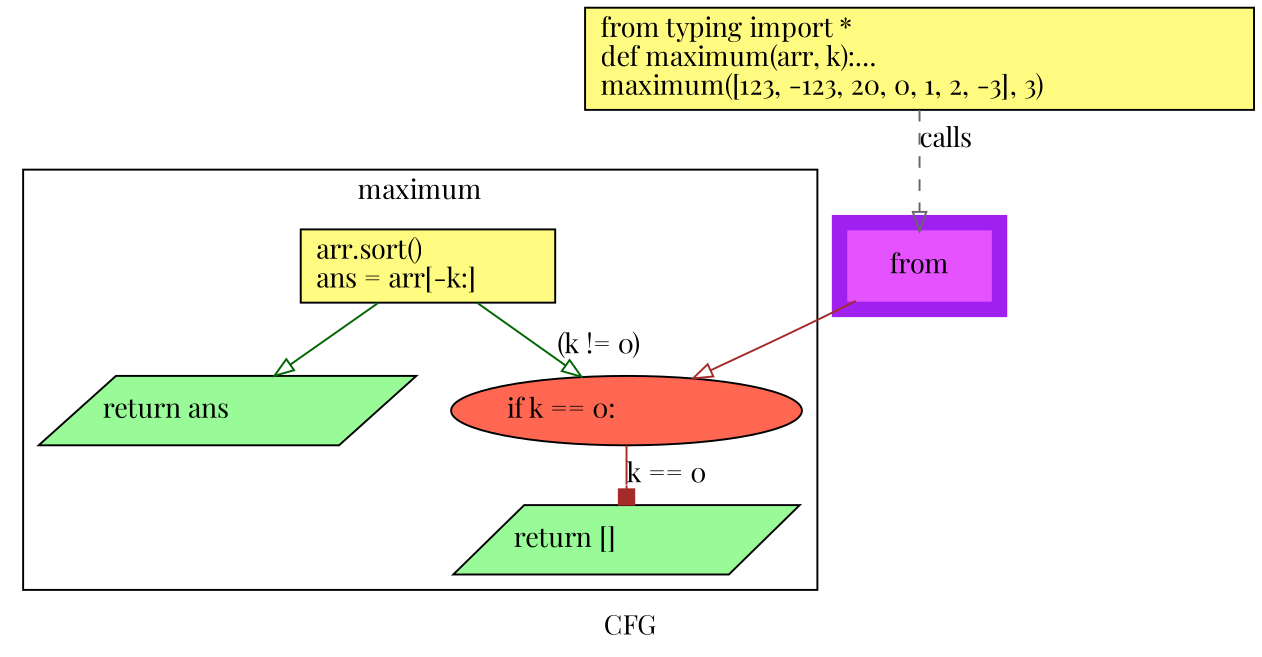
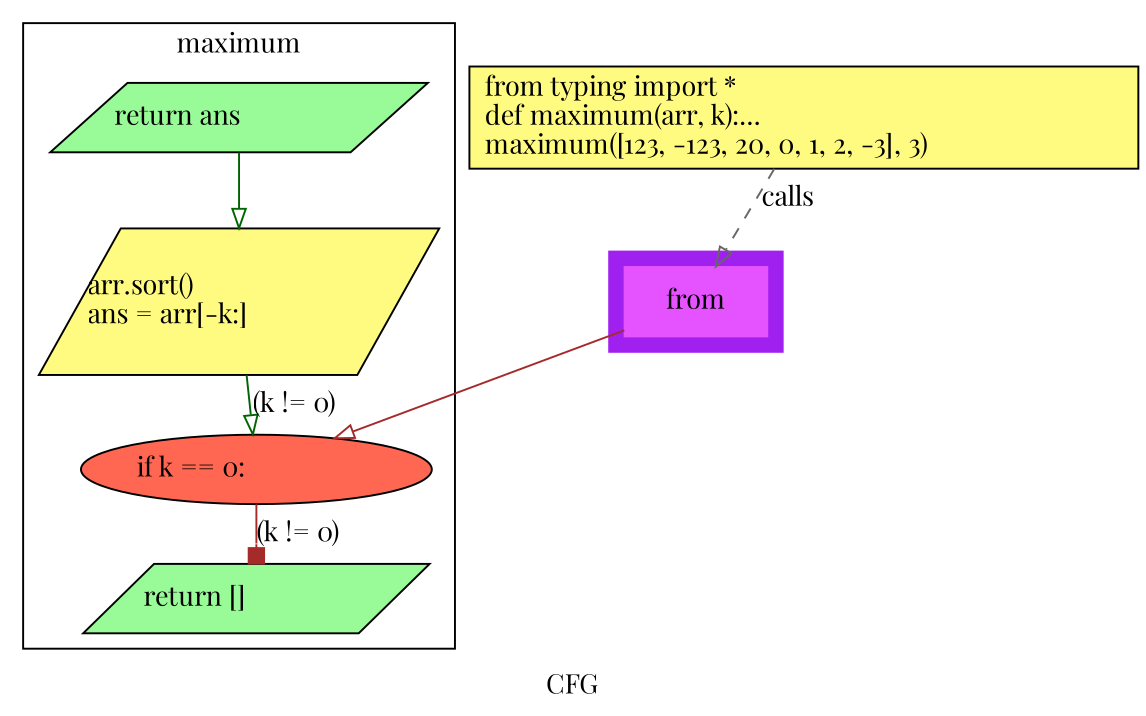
(428, 266) -> (239, 302)
(334, 334) -> (239, 180)
(667, 475) -> (298, 534)
